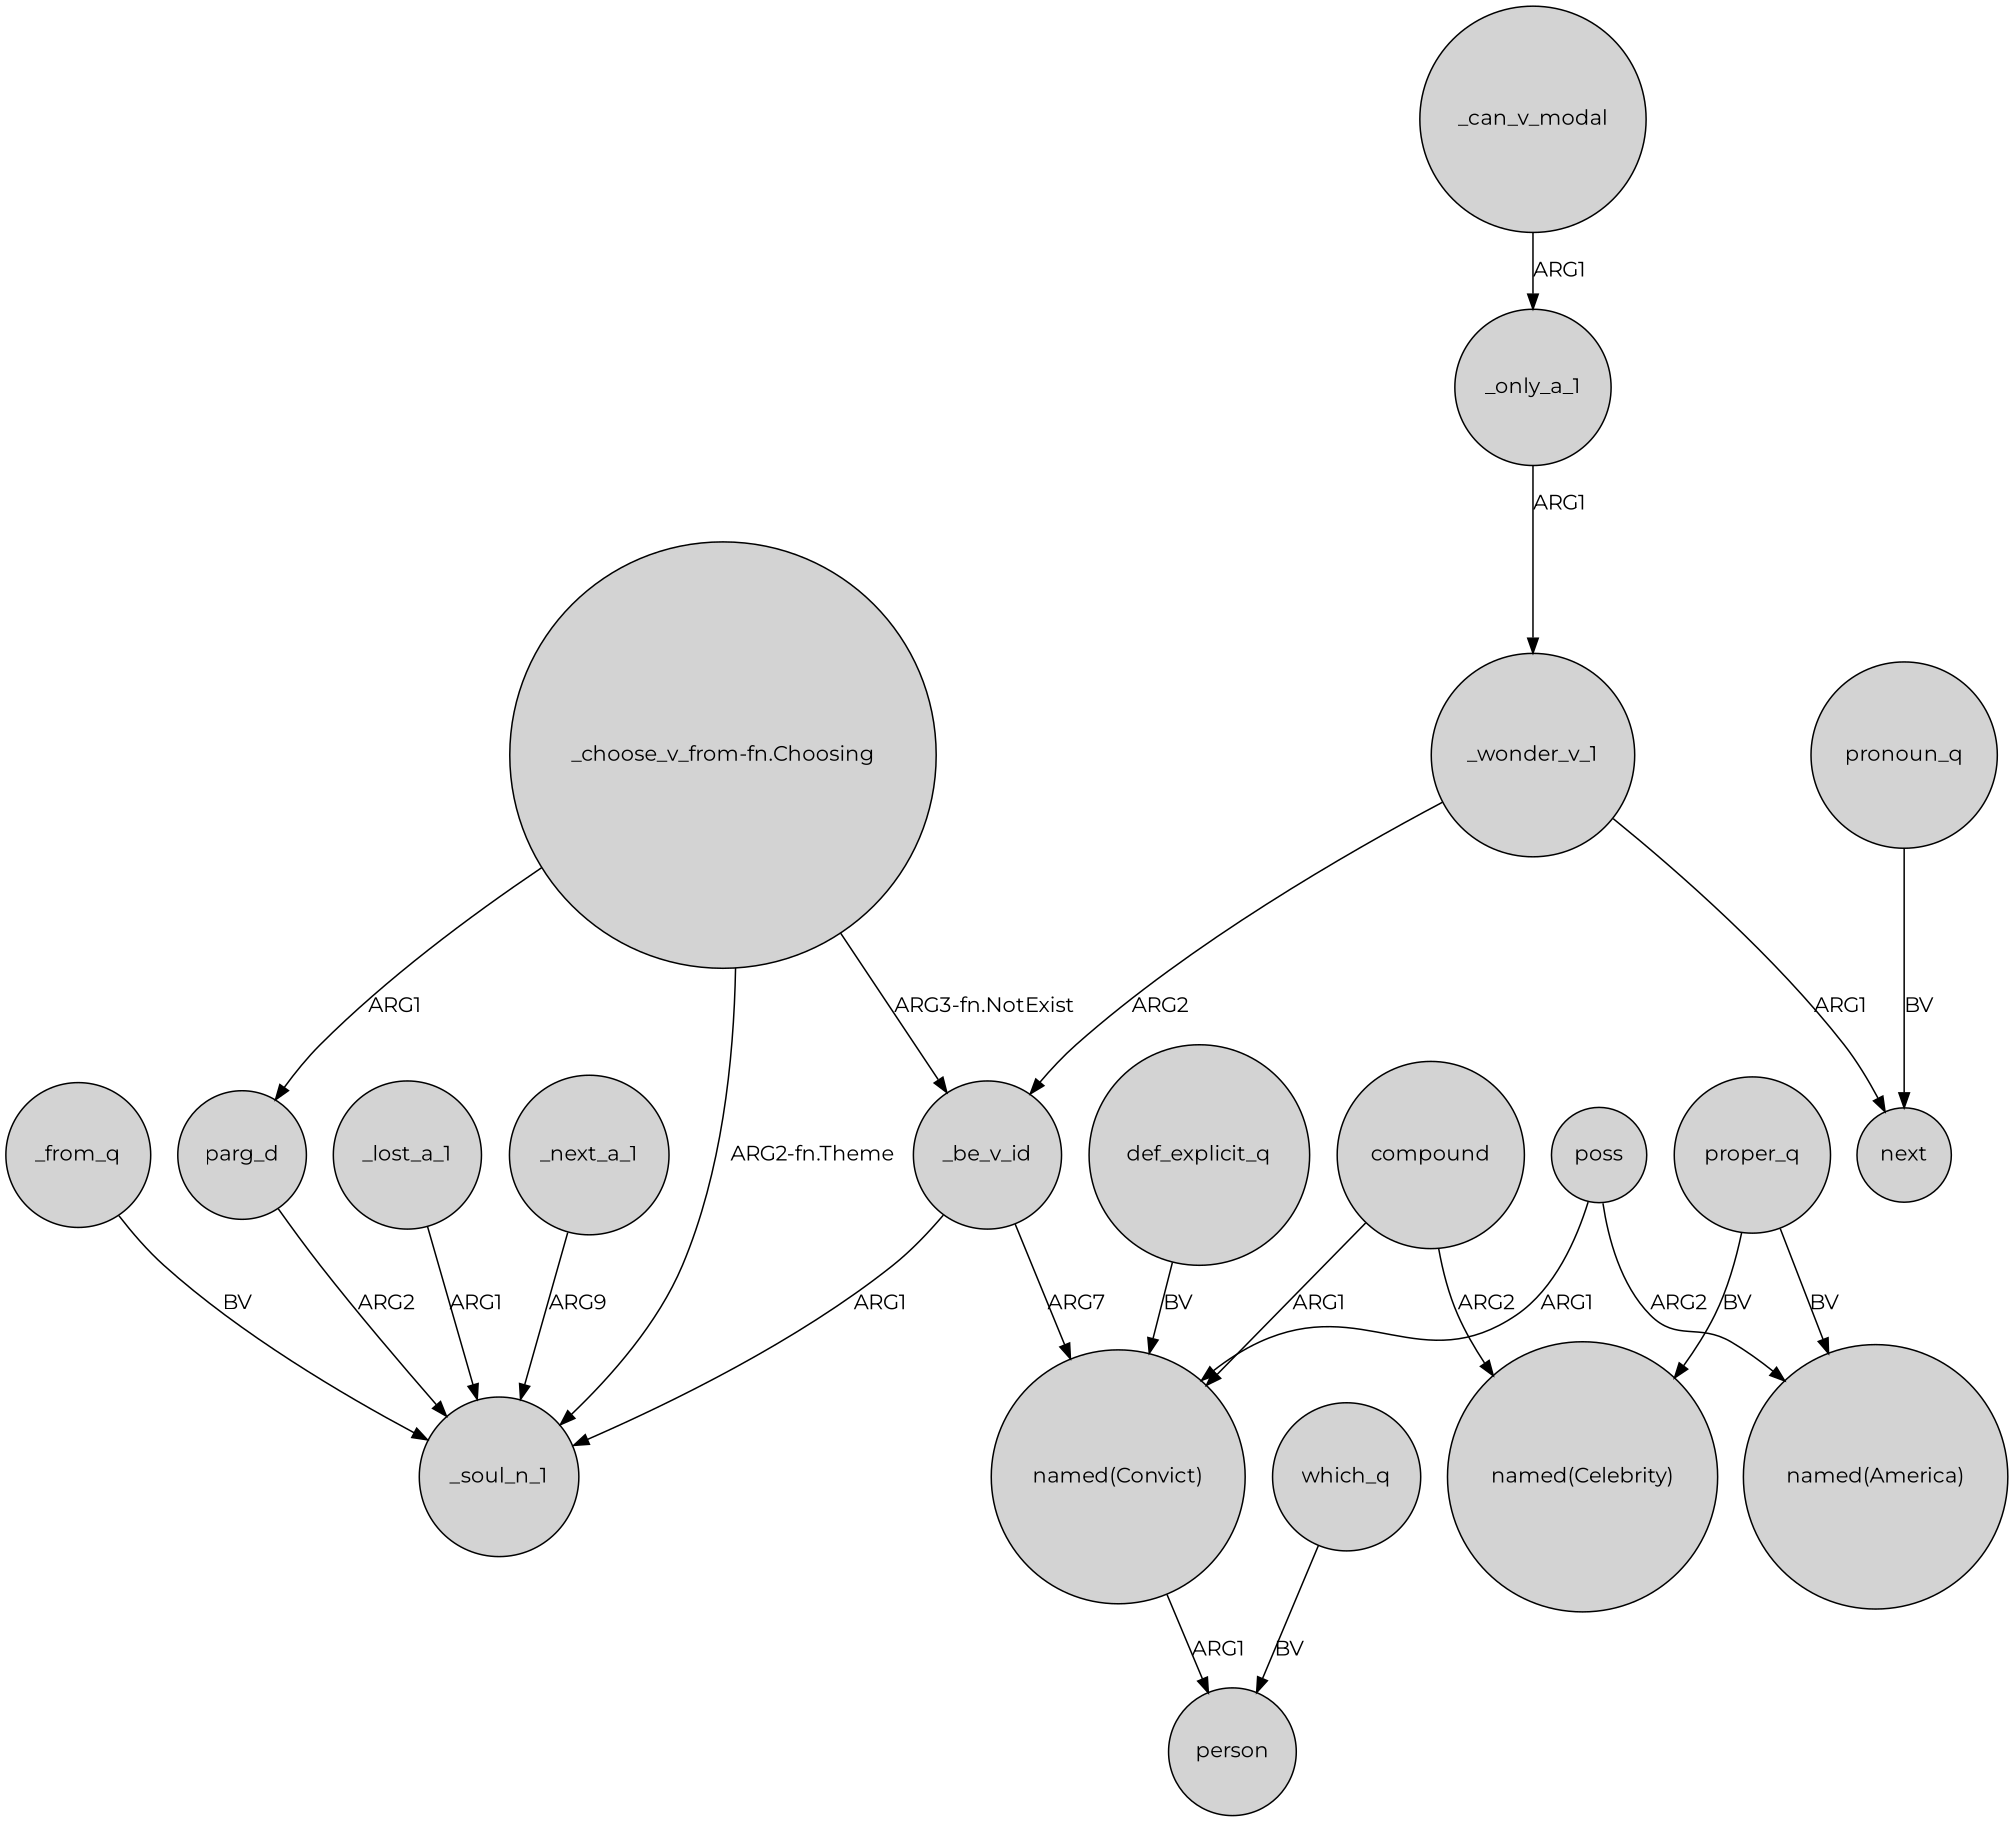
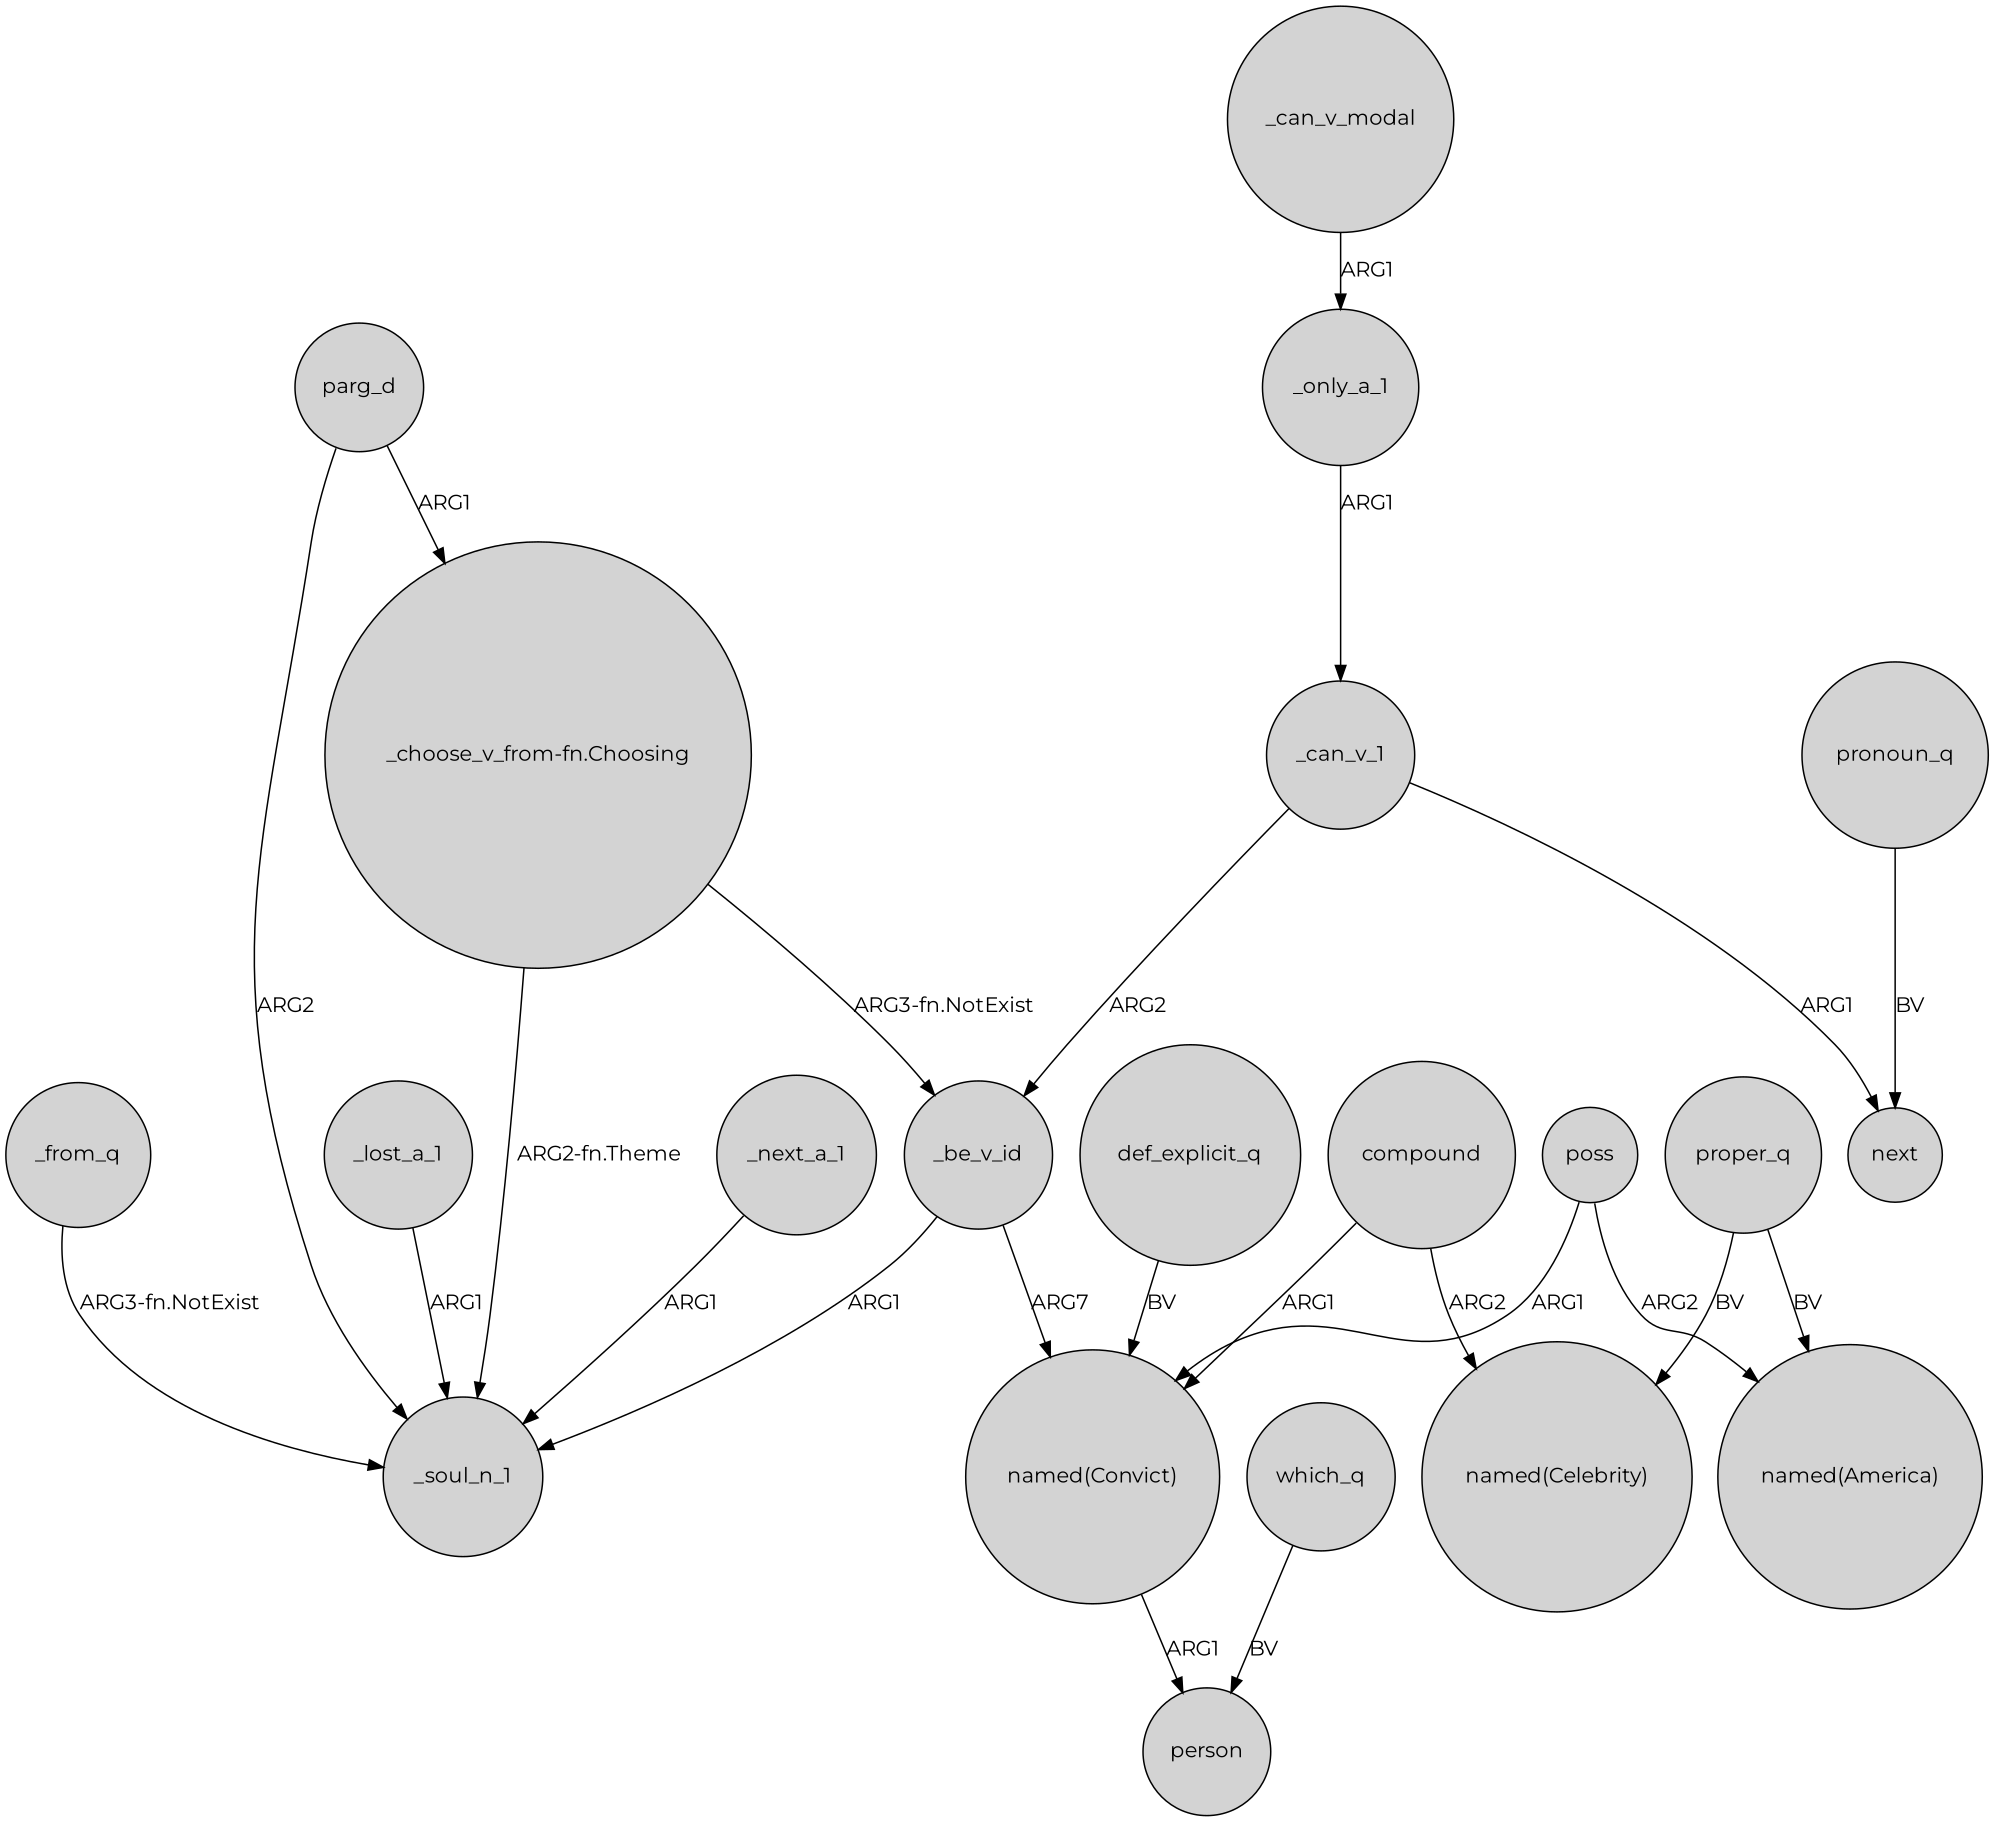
(1533, 755) -> (1341, 755)
(405, 969) -> (413, 498)
(238, 1304) -> (171, 1304)
(578, 1304) -> (691, 1304)
